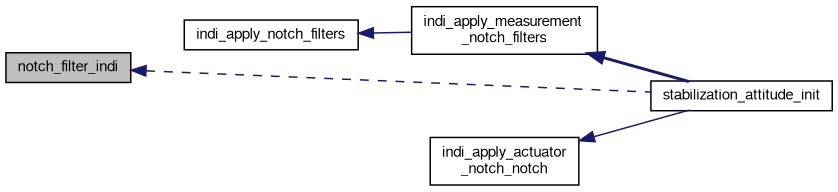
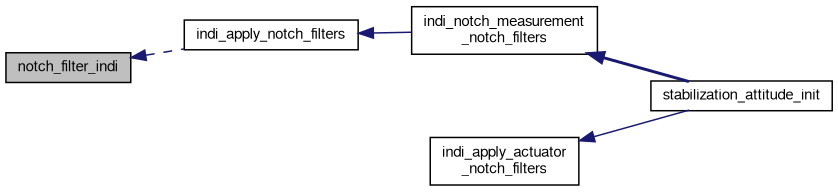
(505, 30) -> (505, 30)
(398, 81) -> (165, 52)
(505, 161) -> (505, 161)
